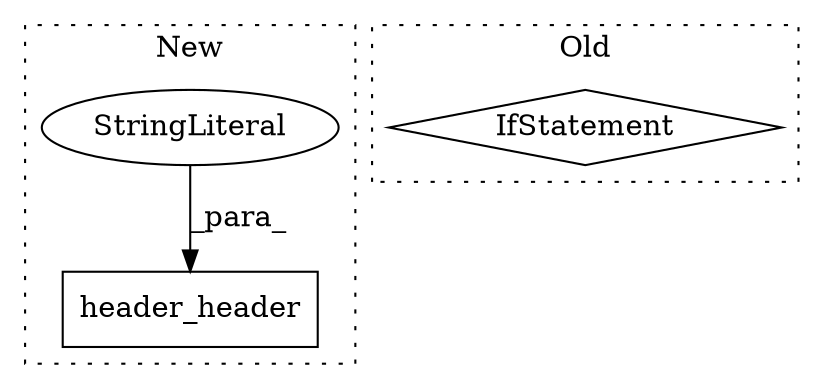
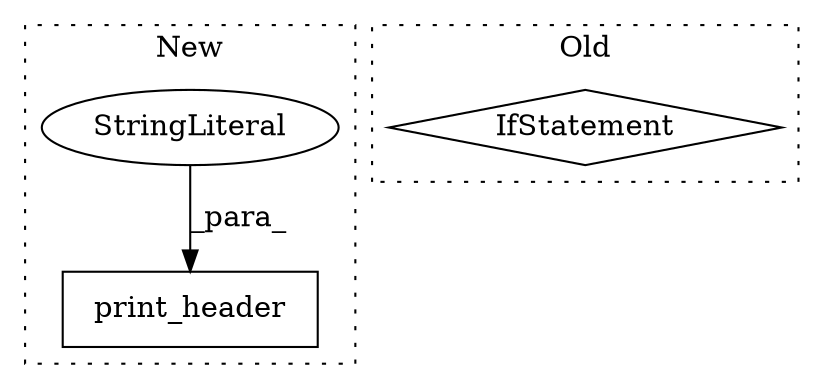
(190, 309) -> (190, 309)
